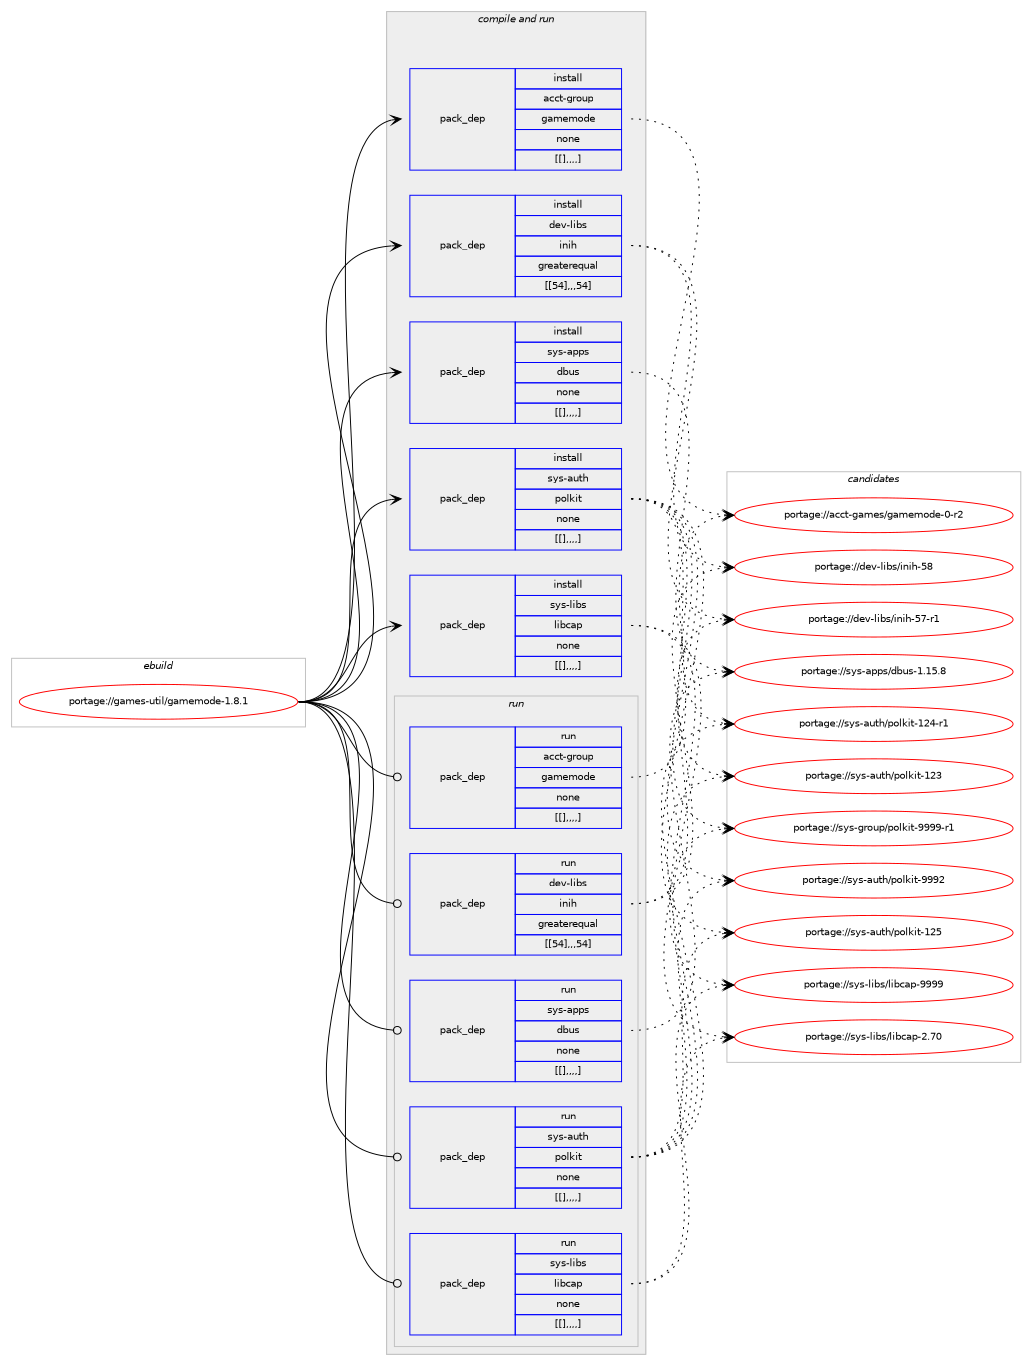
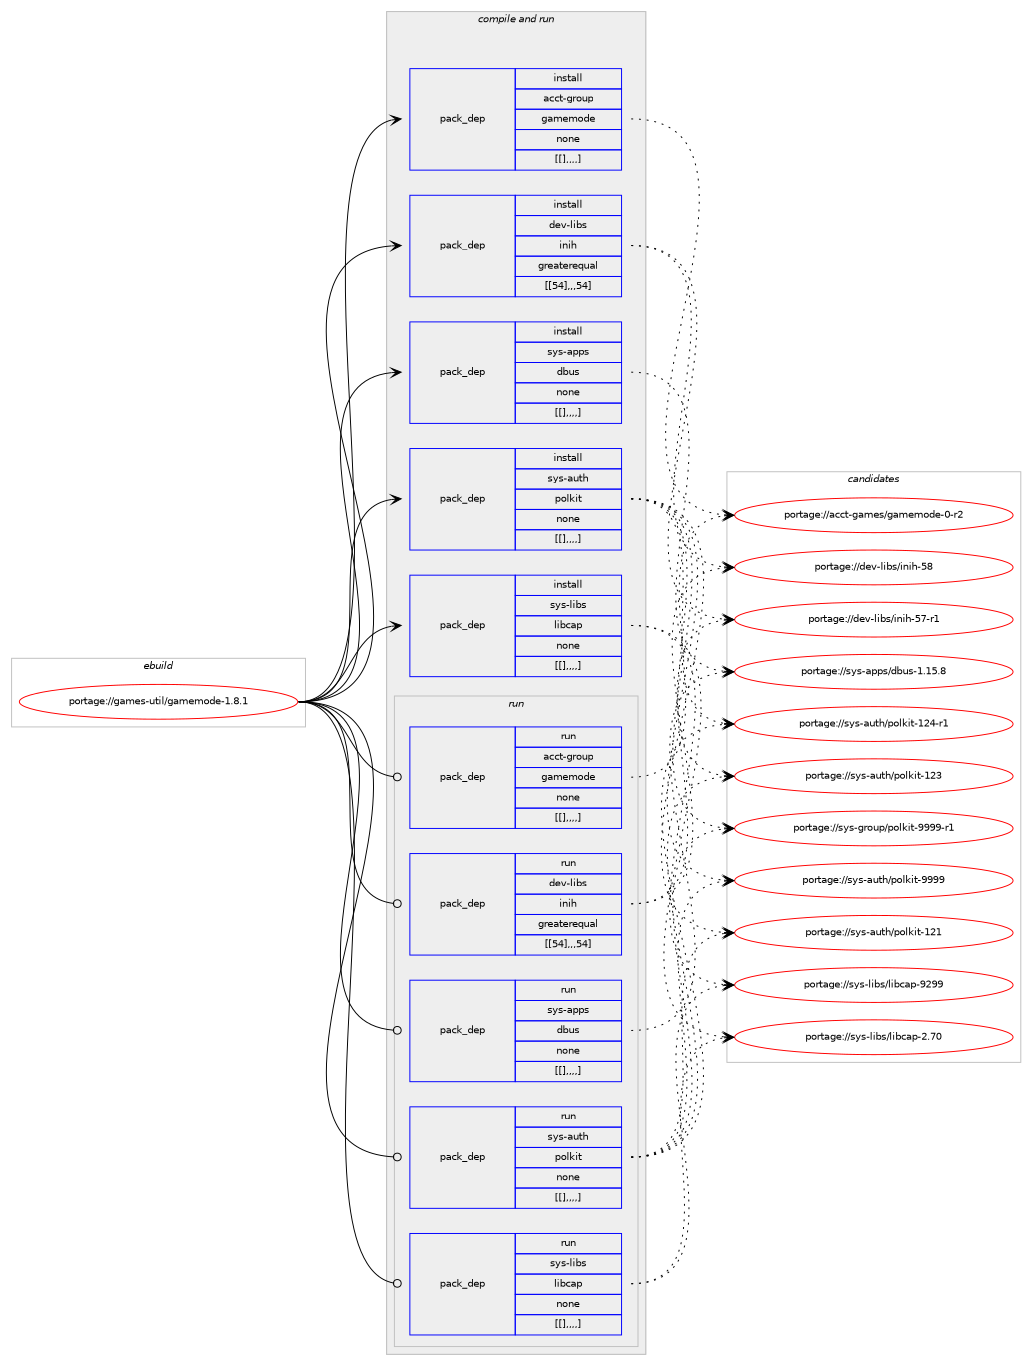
(874, 881) -> (874, 881)
(874, 933) -> (874, 933)
(874, 985) -> (874, 985)
